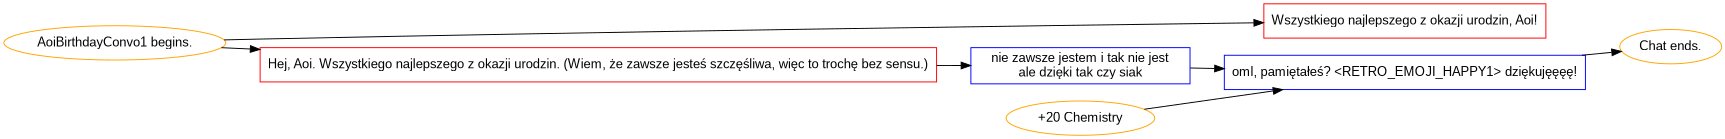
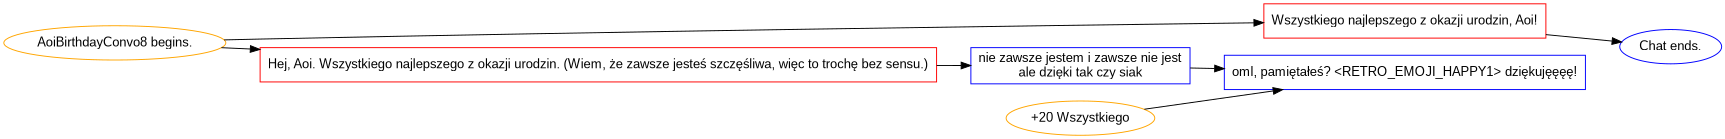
(115, 43) -> (115, 43)
(1671, 47) -> (1671, 47)
(1597, 54) -> (1579, 38)
(1080, 66) -> (1080, 66)
(1080, 118) -> (1080, 118)
